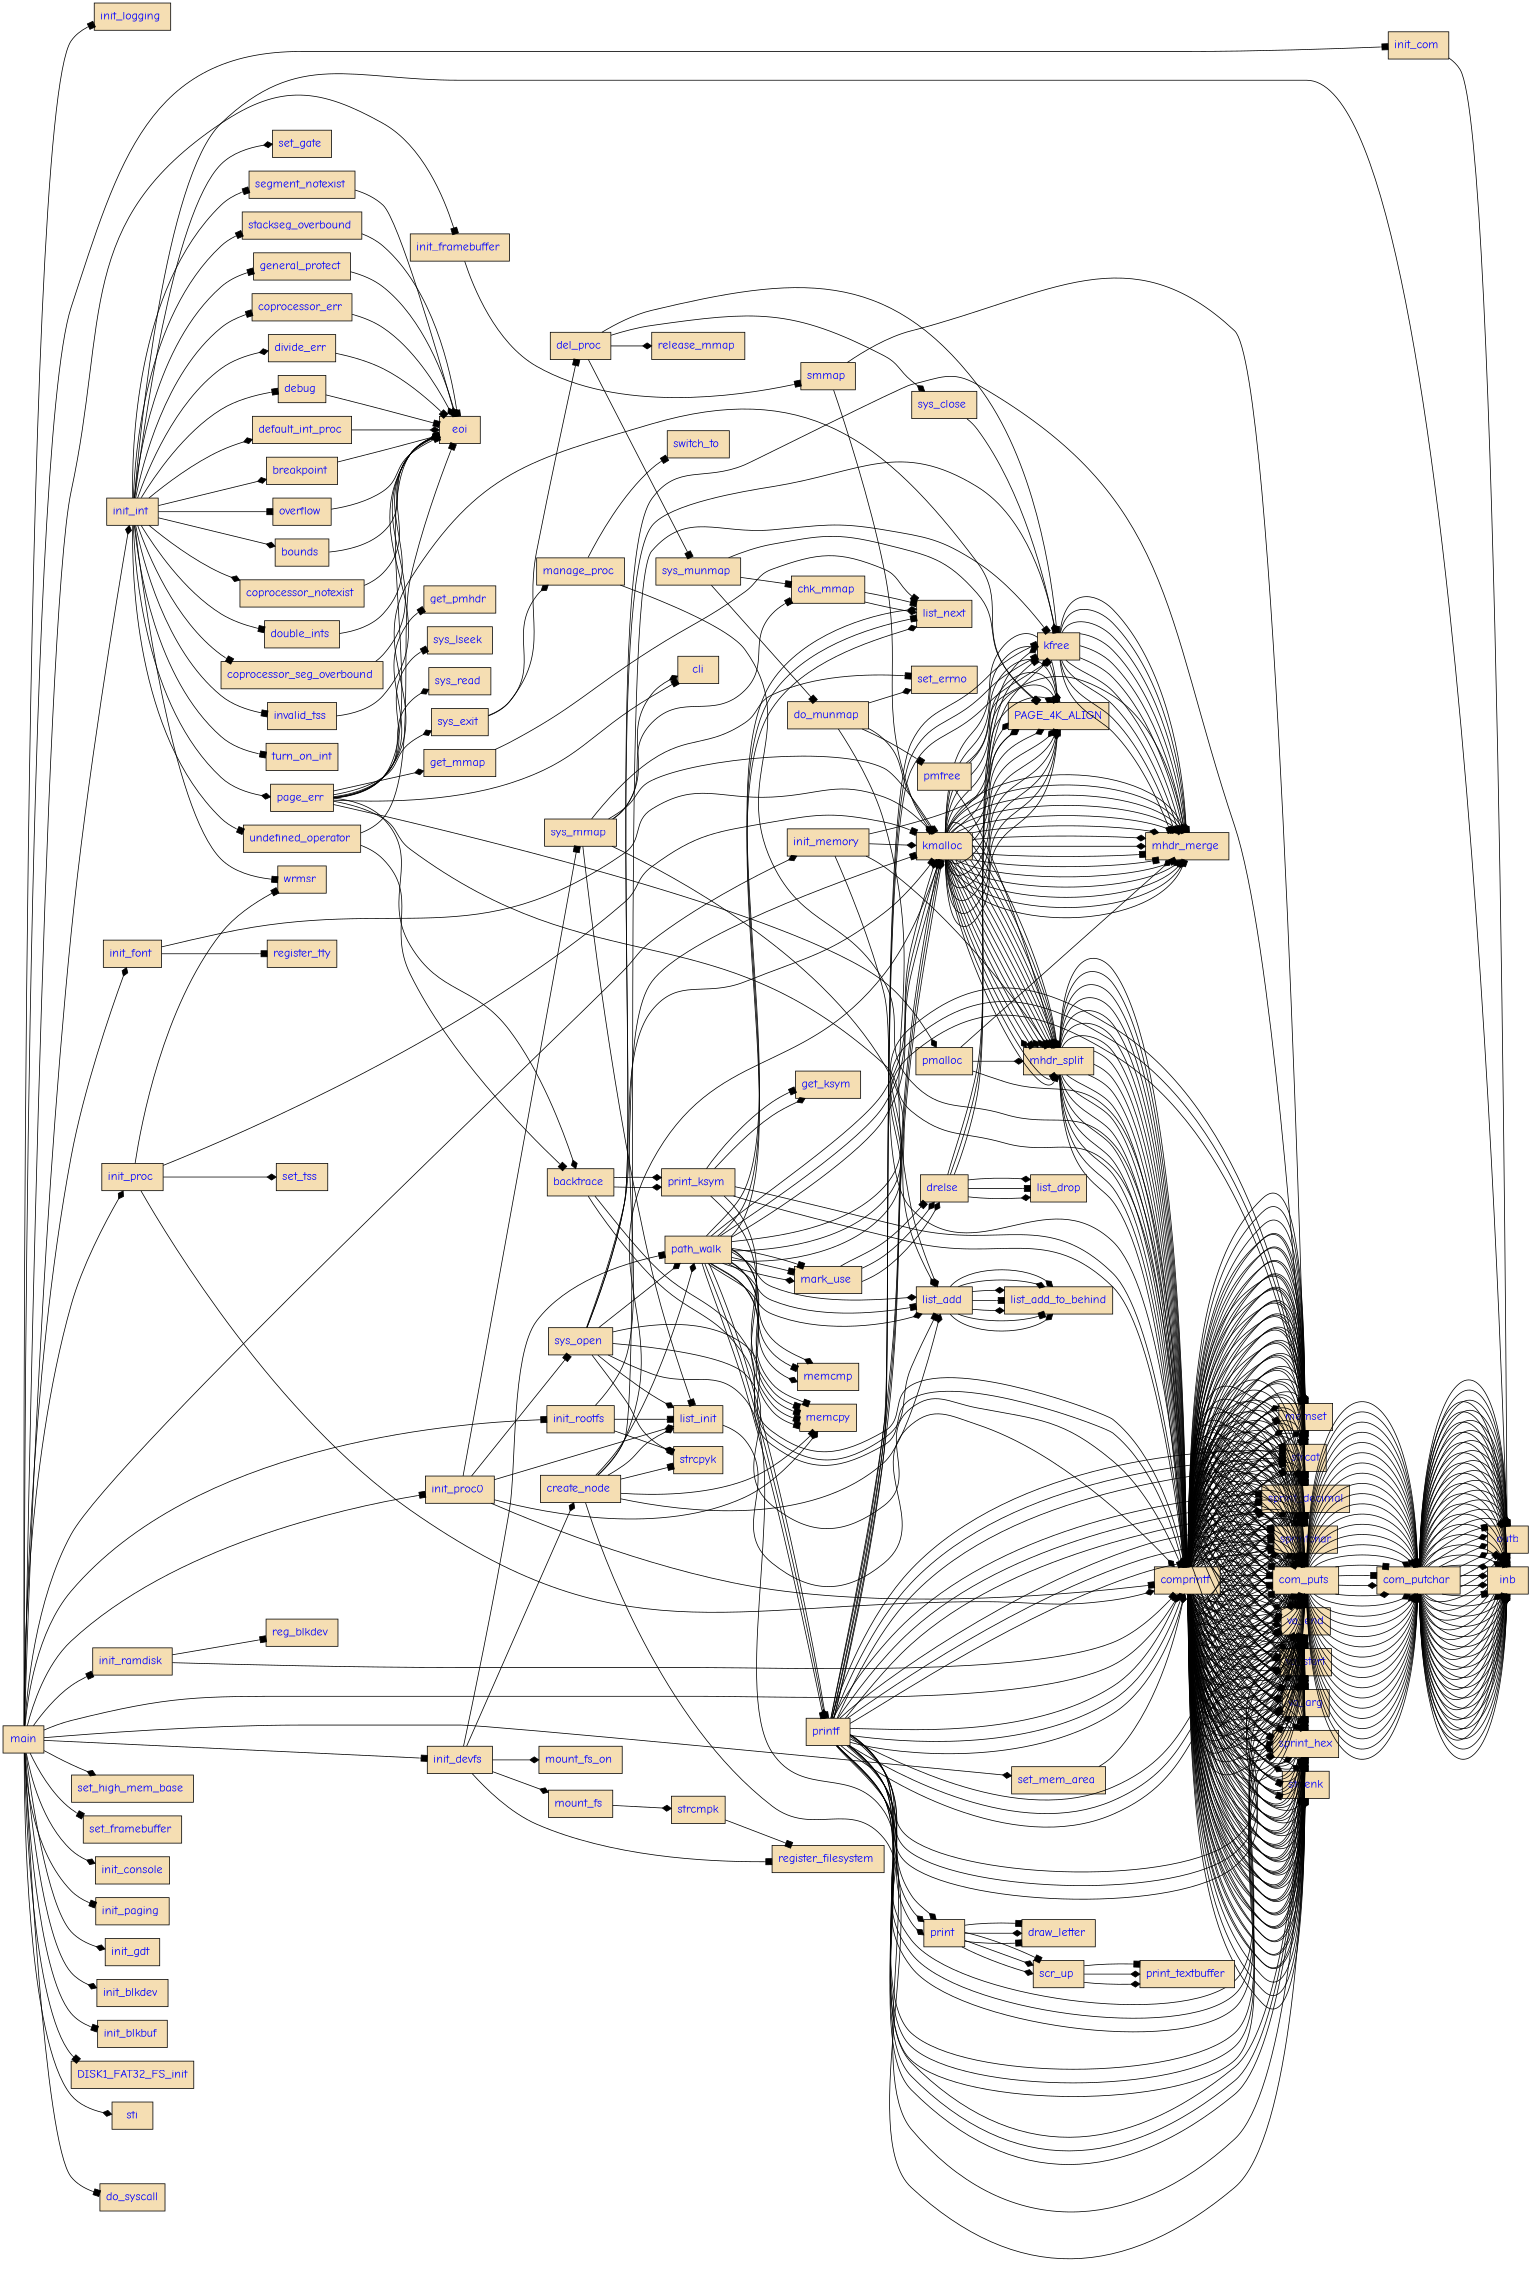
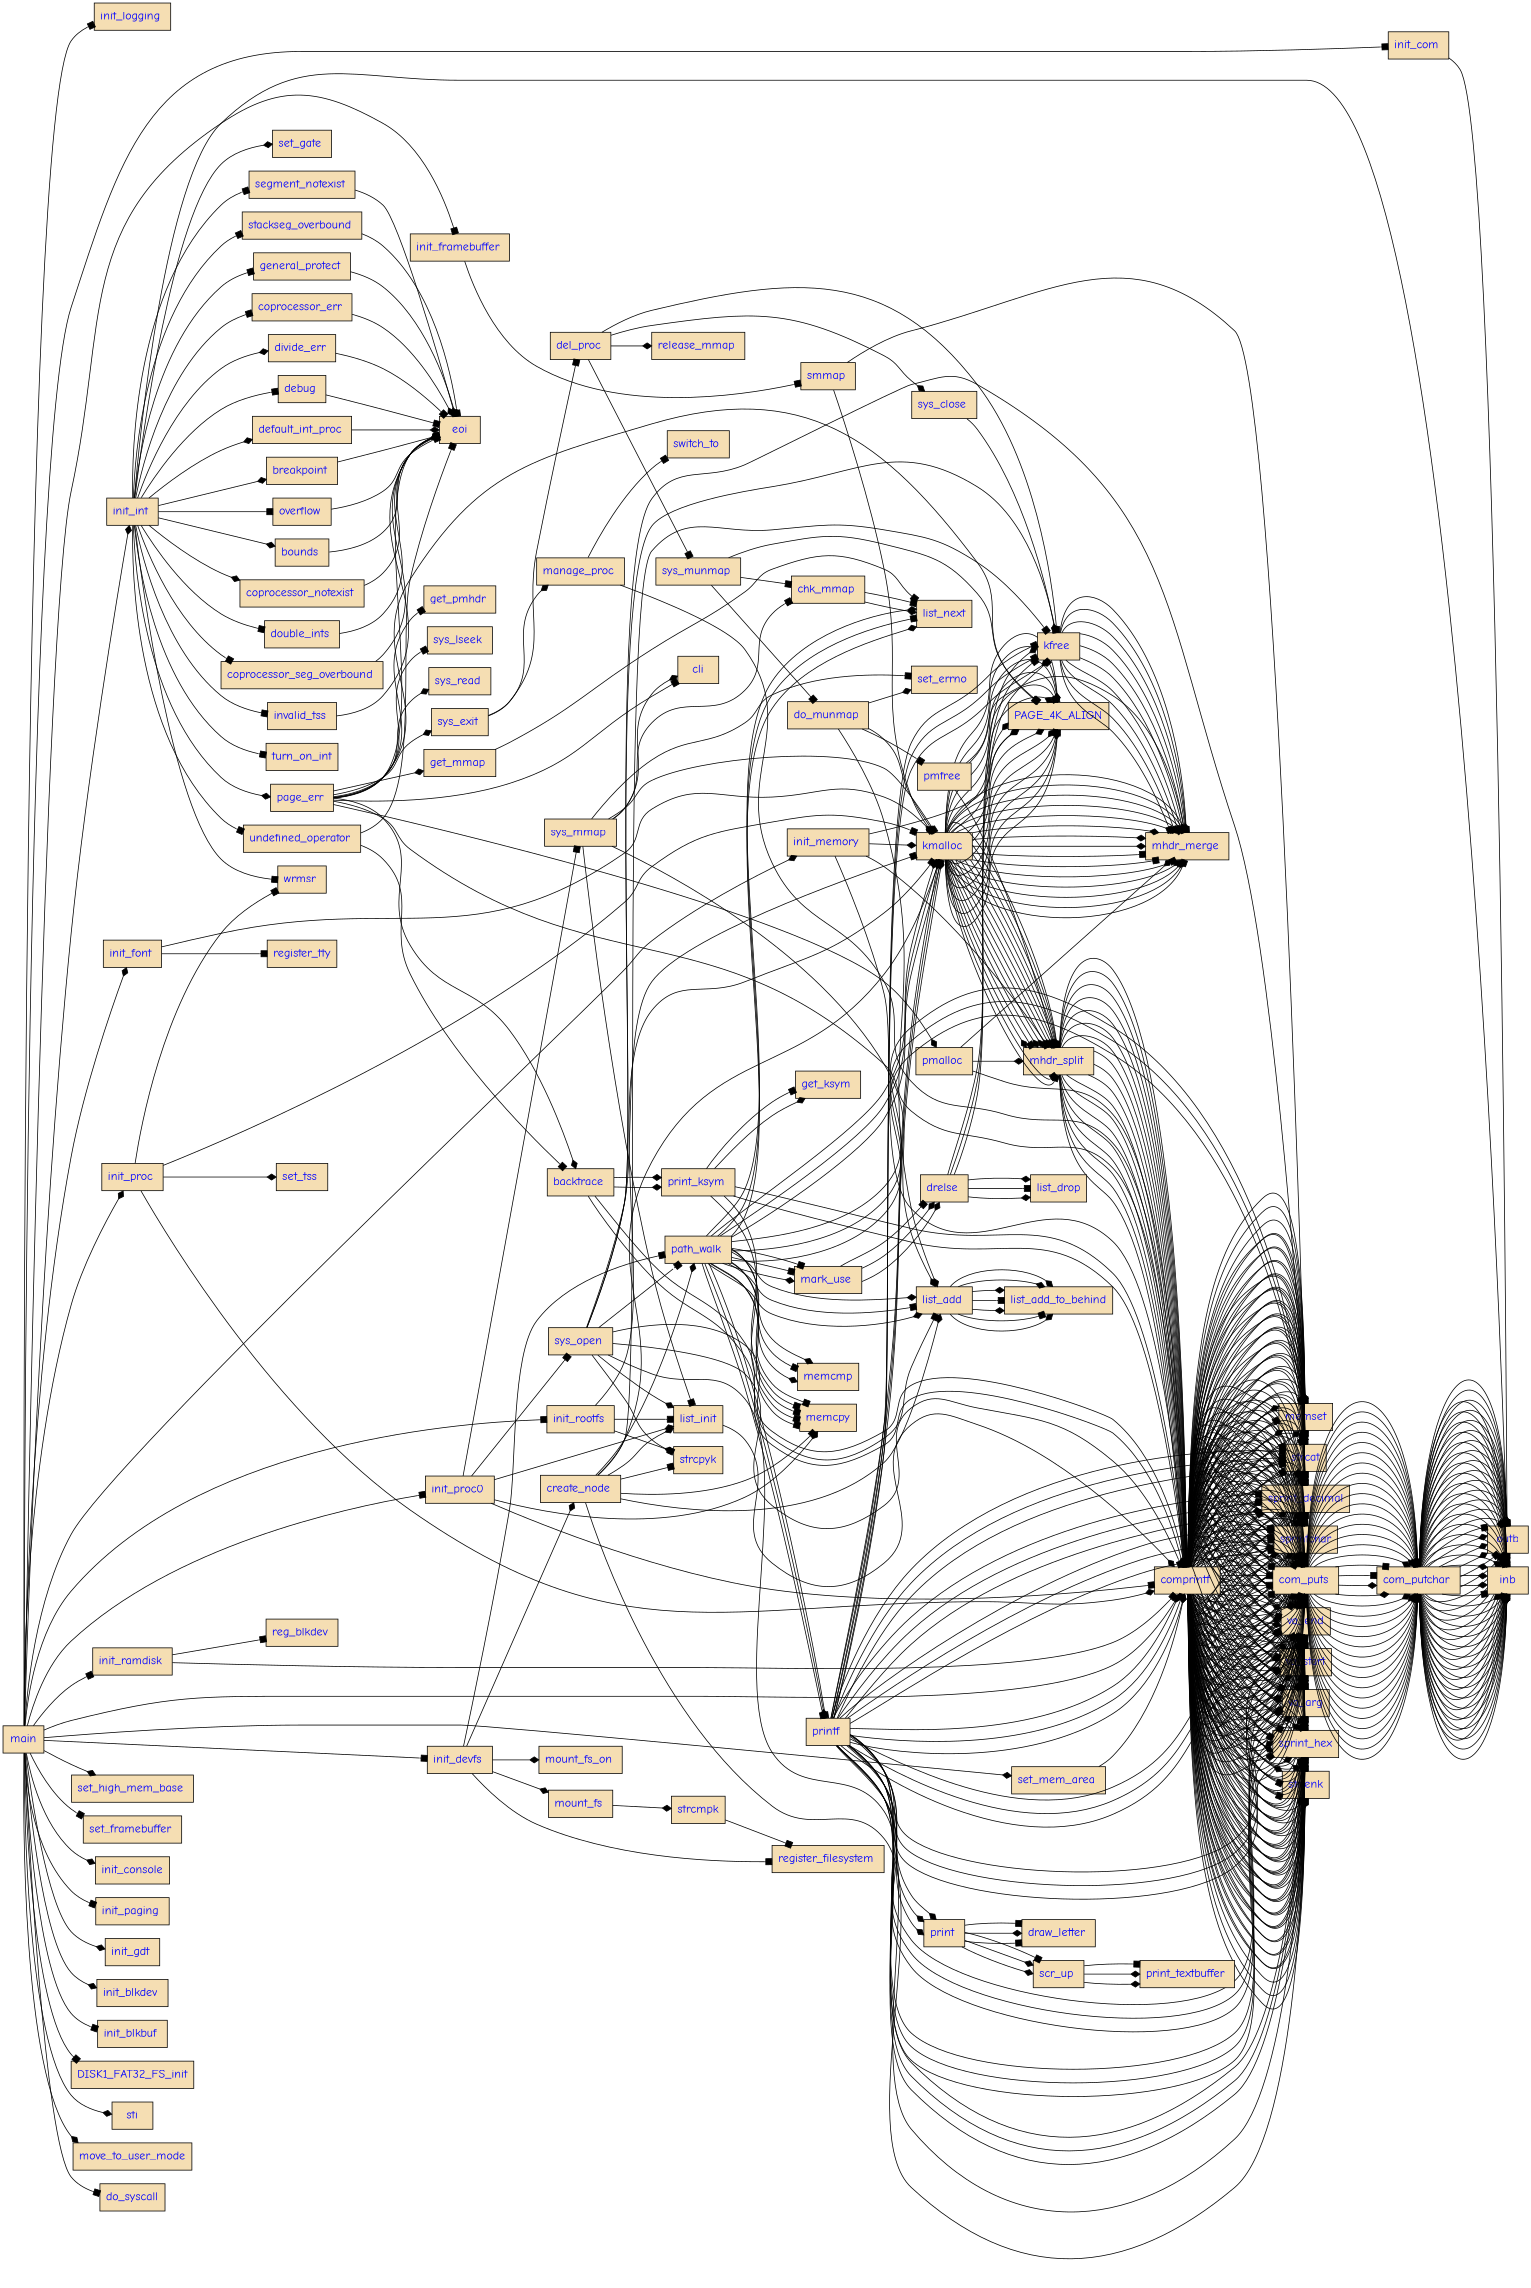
(640, 1295) -> (640, 1295)
none -> (132, 2156)
